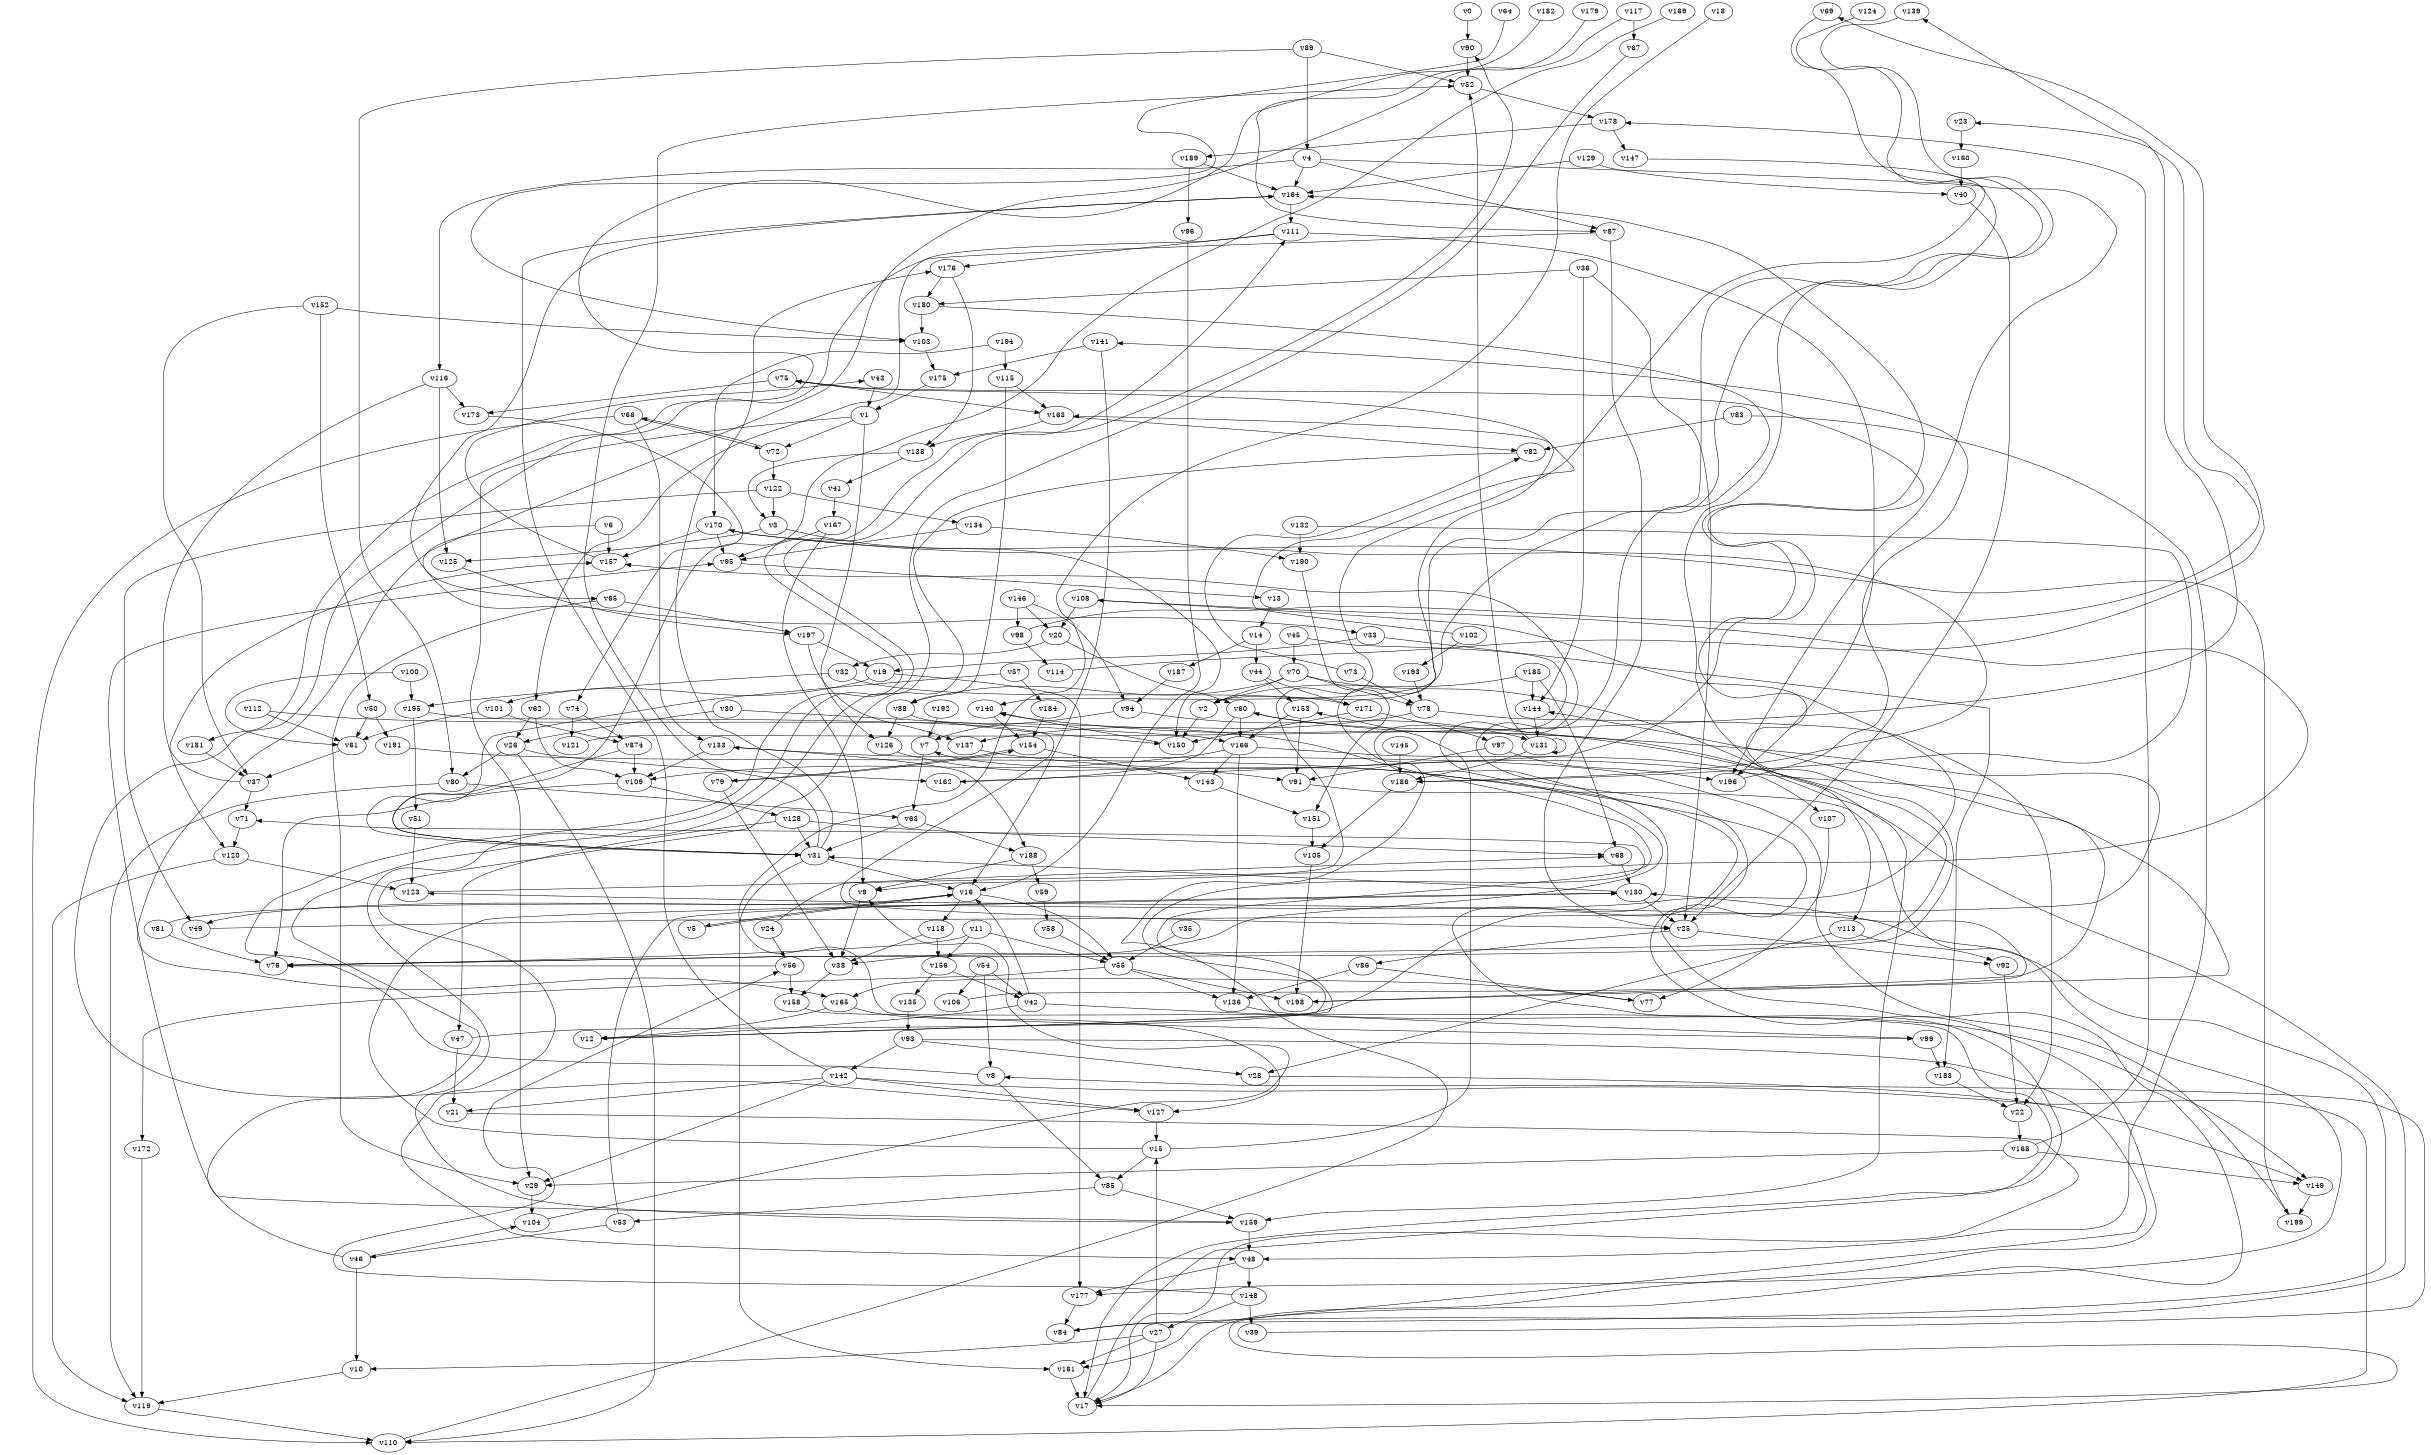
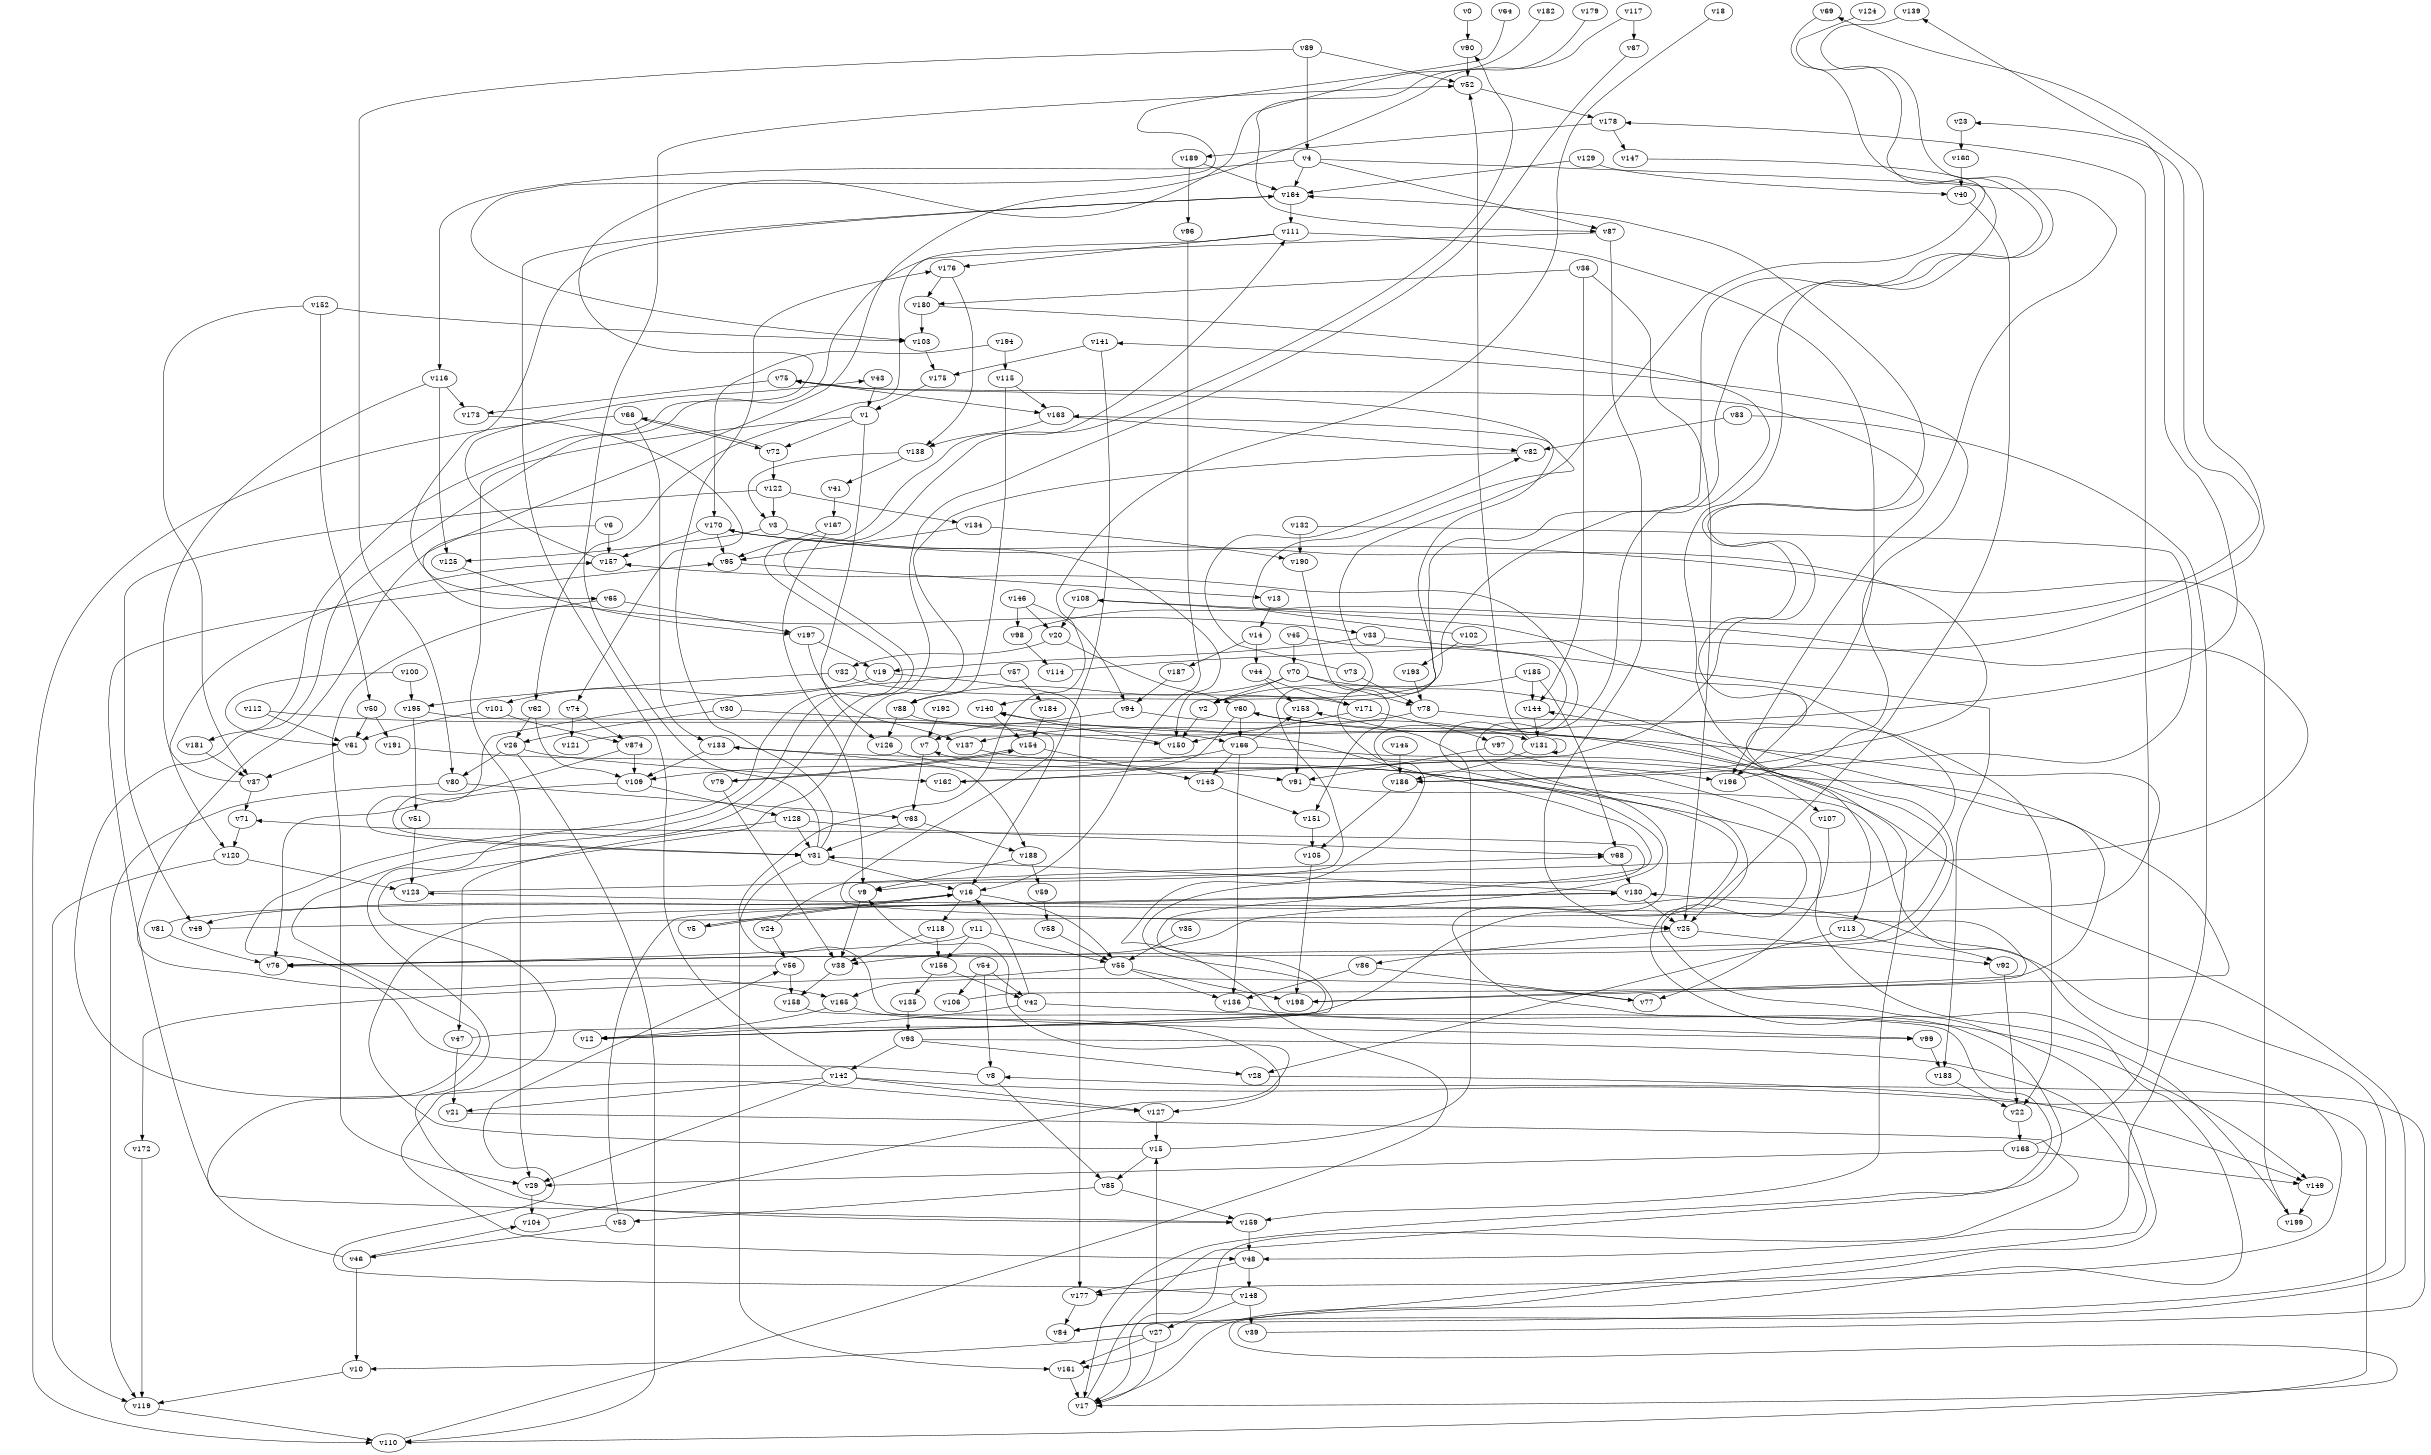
(1678, 12) -> none
(1271, 725) -> (1270, 730)
